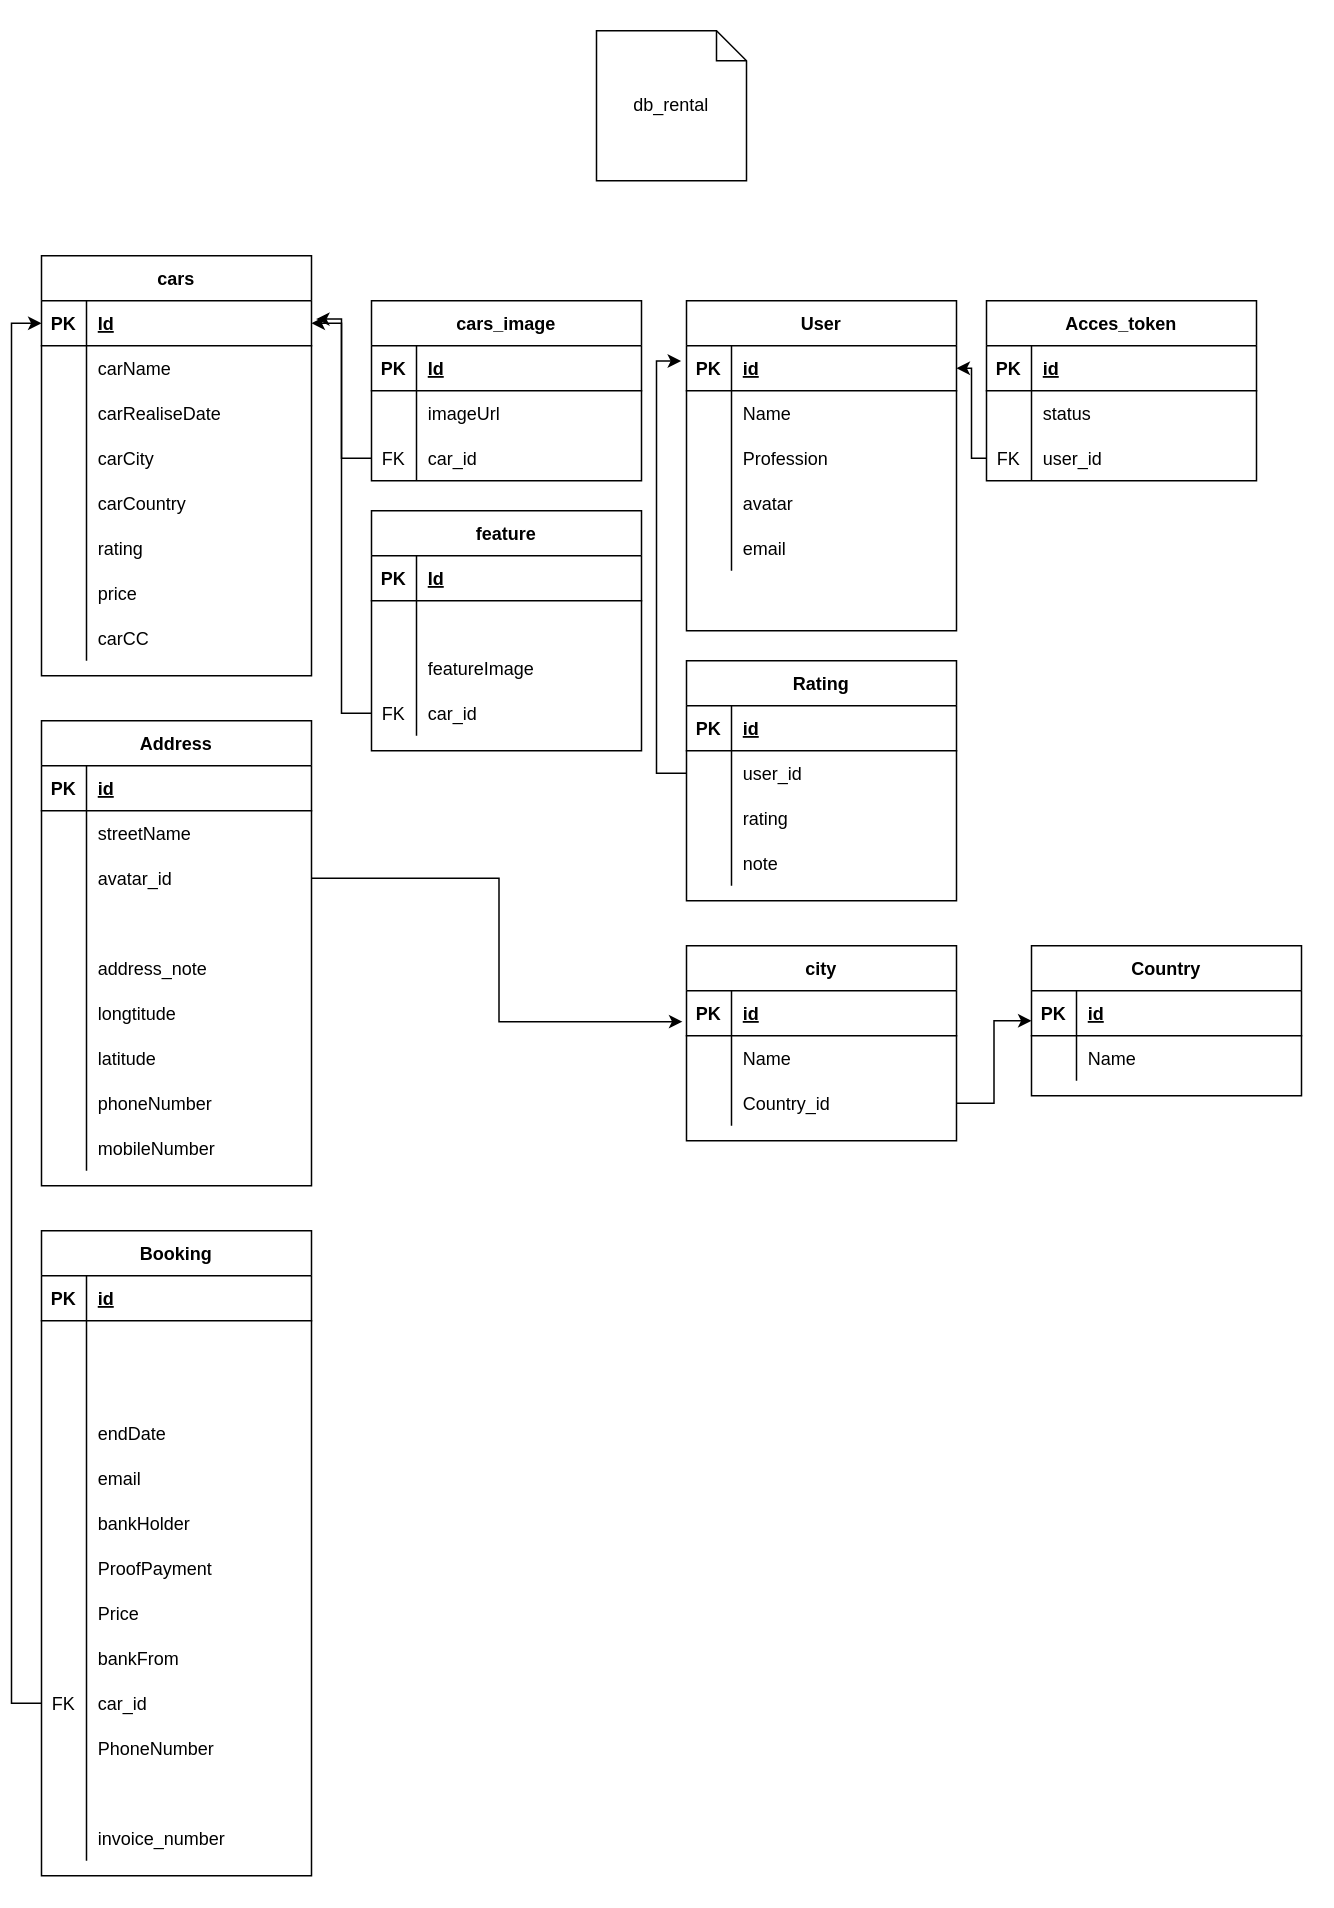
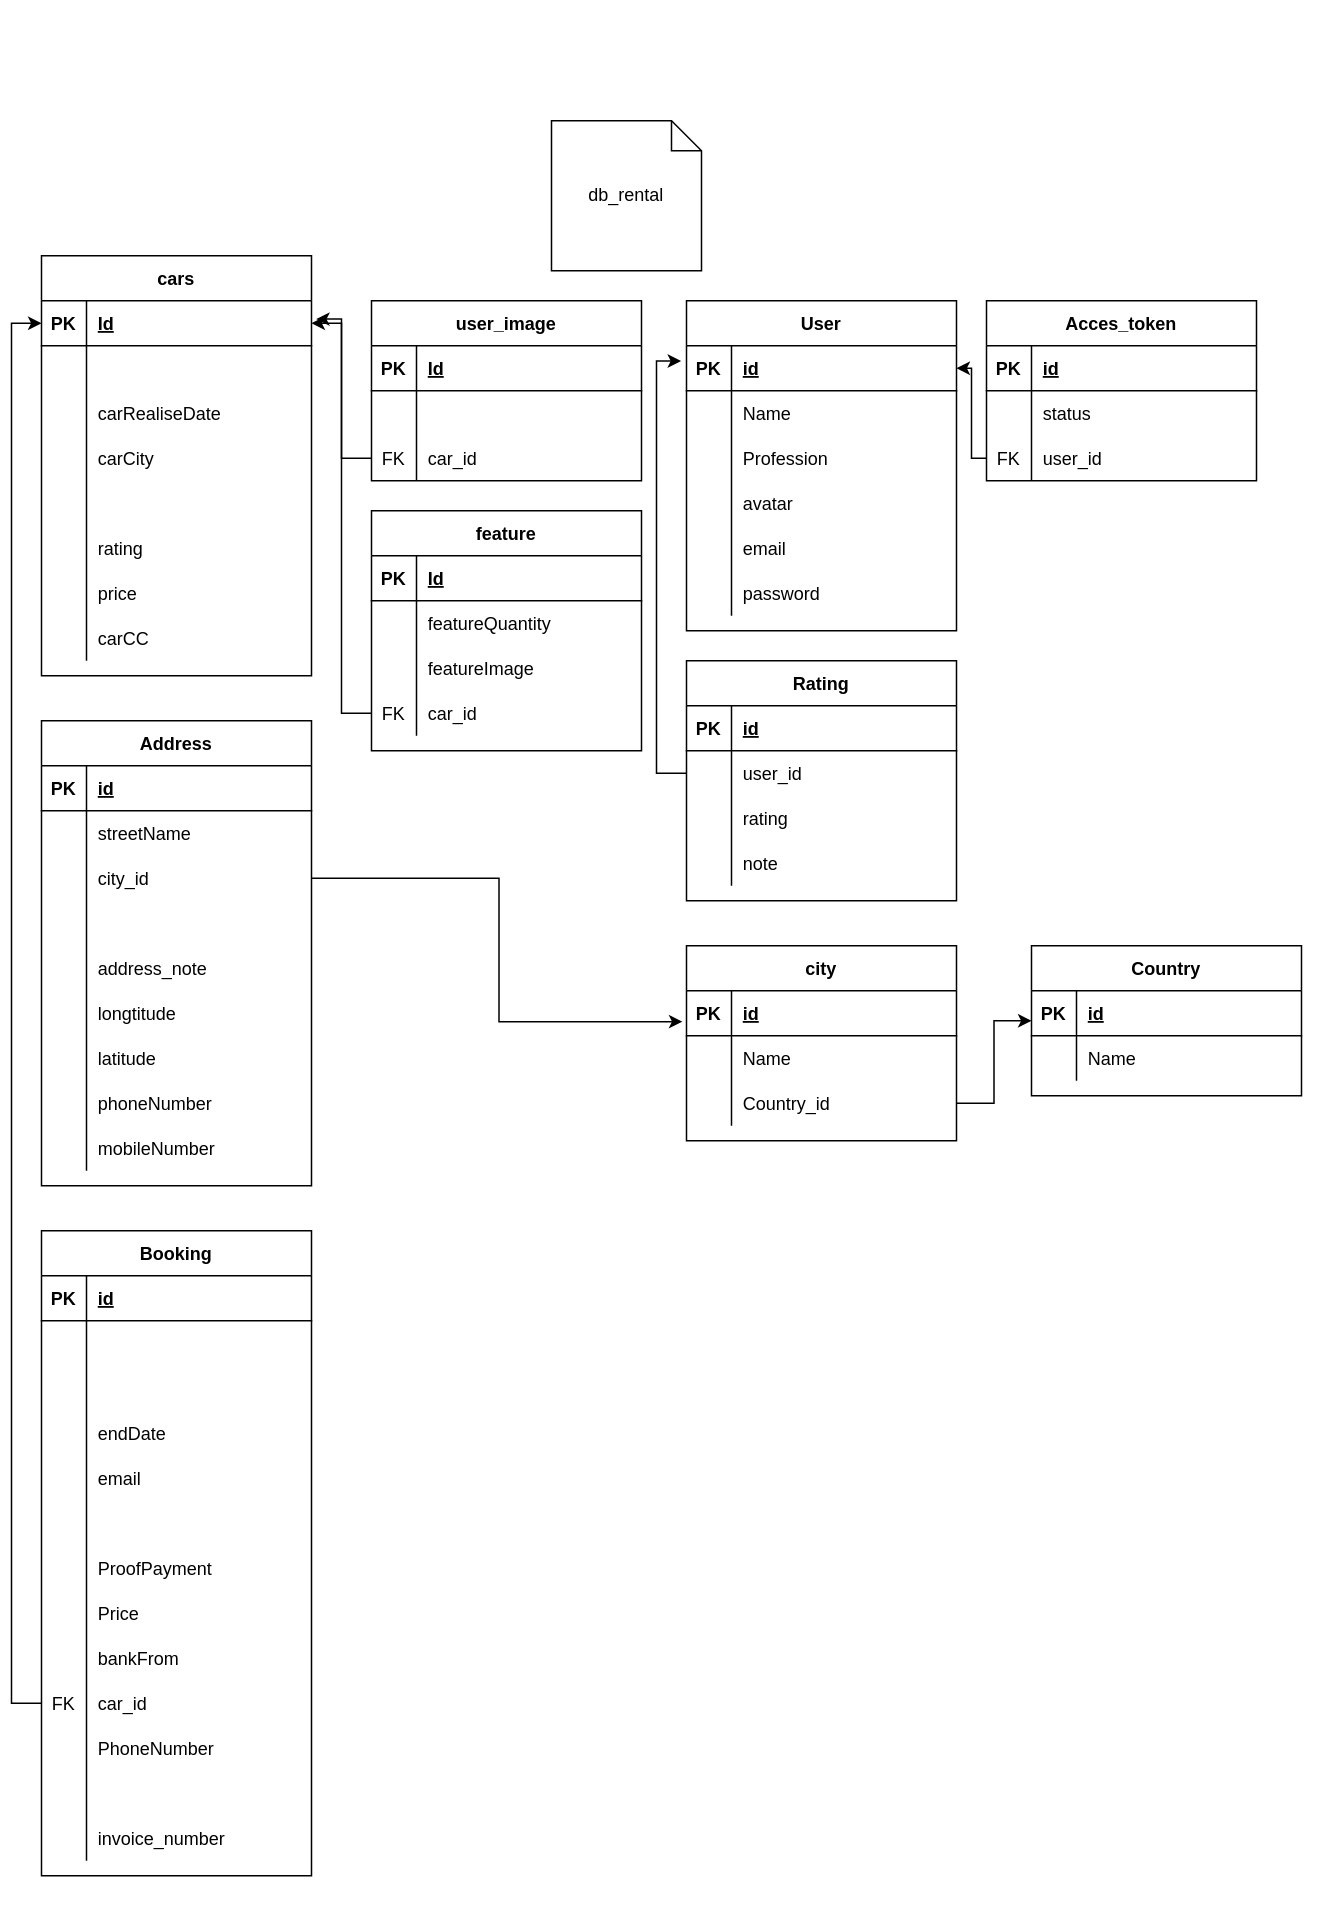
(671, 106) -> (626, 196)
(506, 324) -> (506, 324)
(199, 368) -> none
(529, 413) -> none
(199, 503) -> none
none -> (844, 593)
none -> (529, 623)
(141, 879) -> (128, 879)
(199, 1523) -> none
